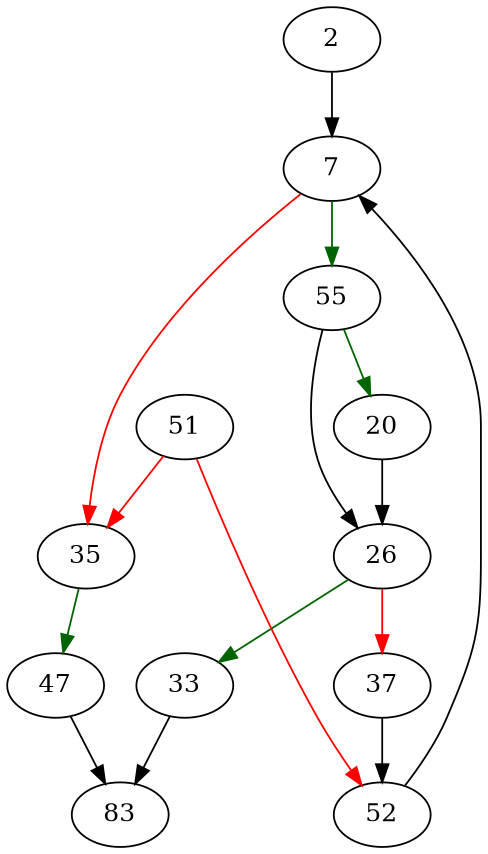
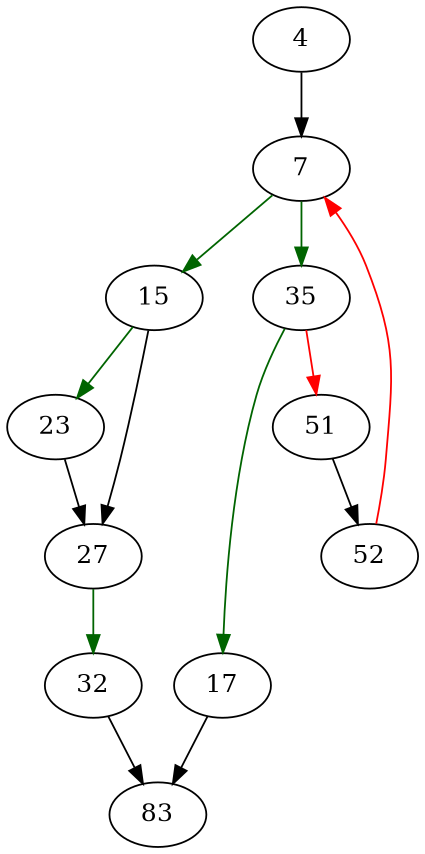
(332, 39) -> (301, 39)
(332, 298) -> (154, 298)
(163, 330) -> (301, 224)
(382, 427) -> (56, 427)
(141, 485) -> (310, 353)
(481, 490) -> (391, 363)
(382, 556) -> (93, 556)
(267, 619) -> (342, 483)
(56, 685) -> (223, 685)
(185, 685) -> (93, 685)
(382, 685) -> none
